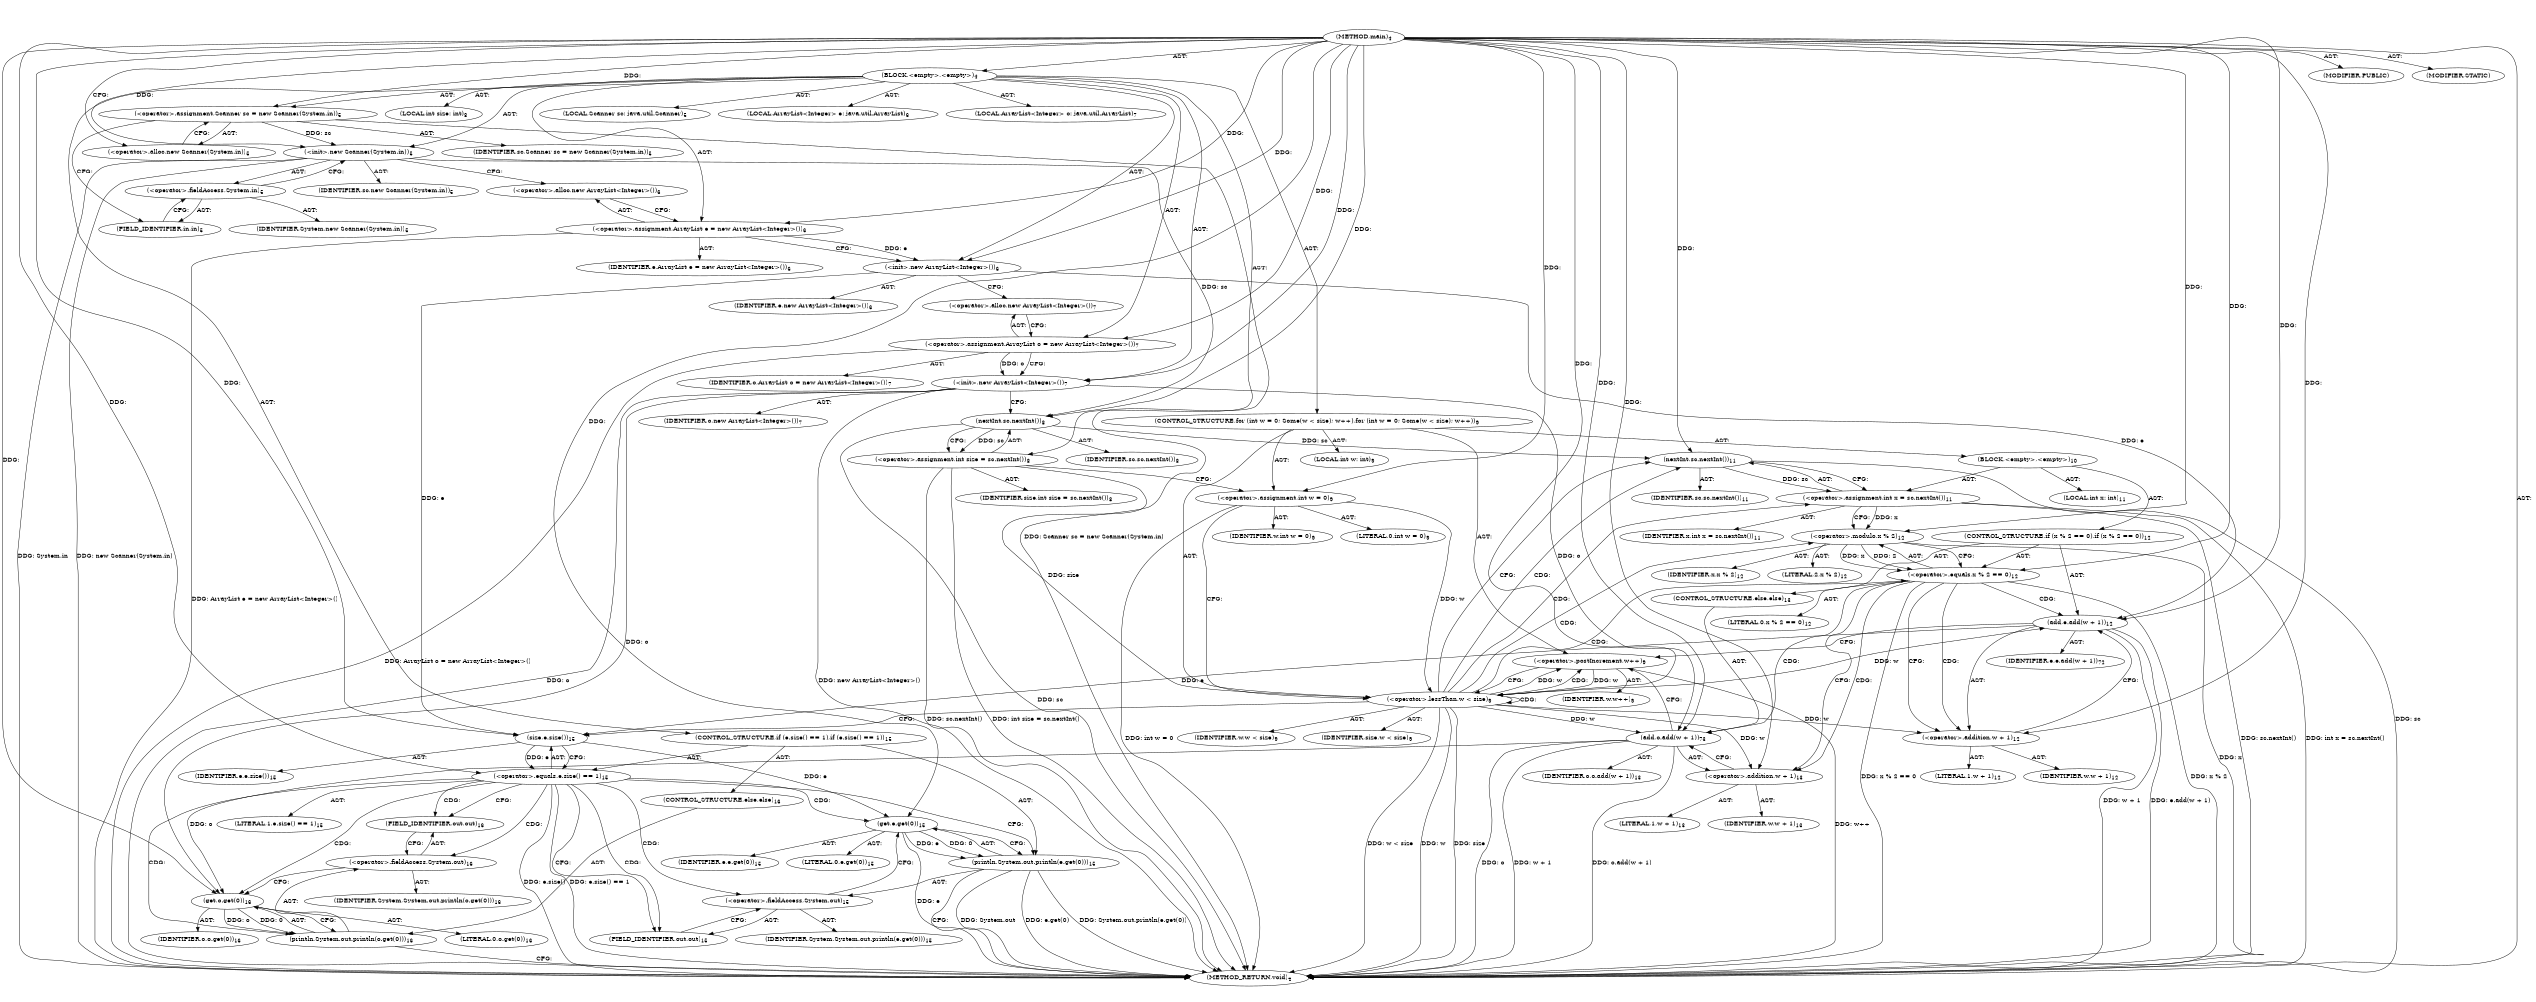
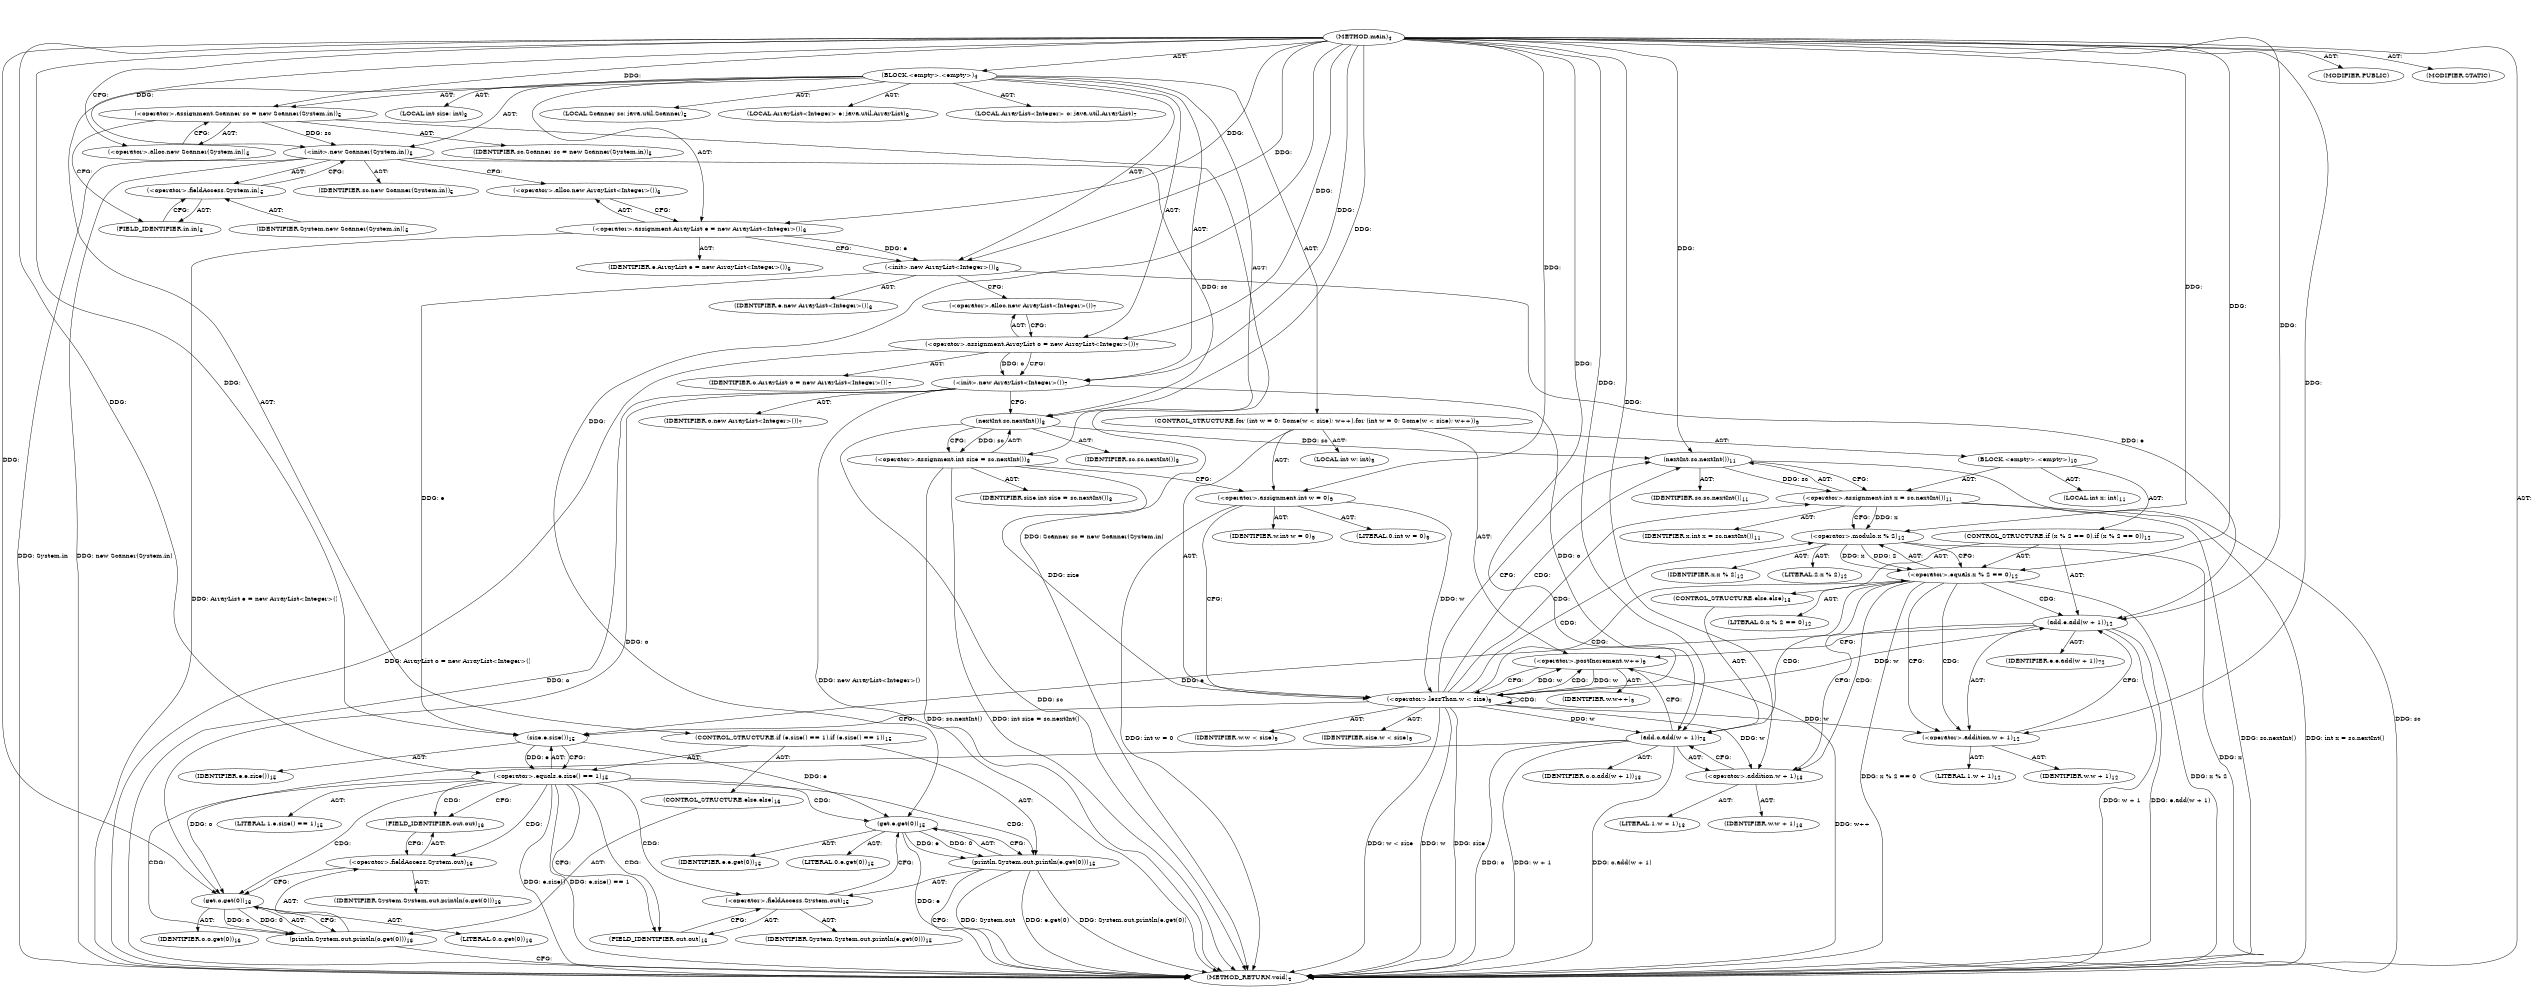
(284, 206) -> (264, 212)
(1016, 824) -> (1016, 824)
